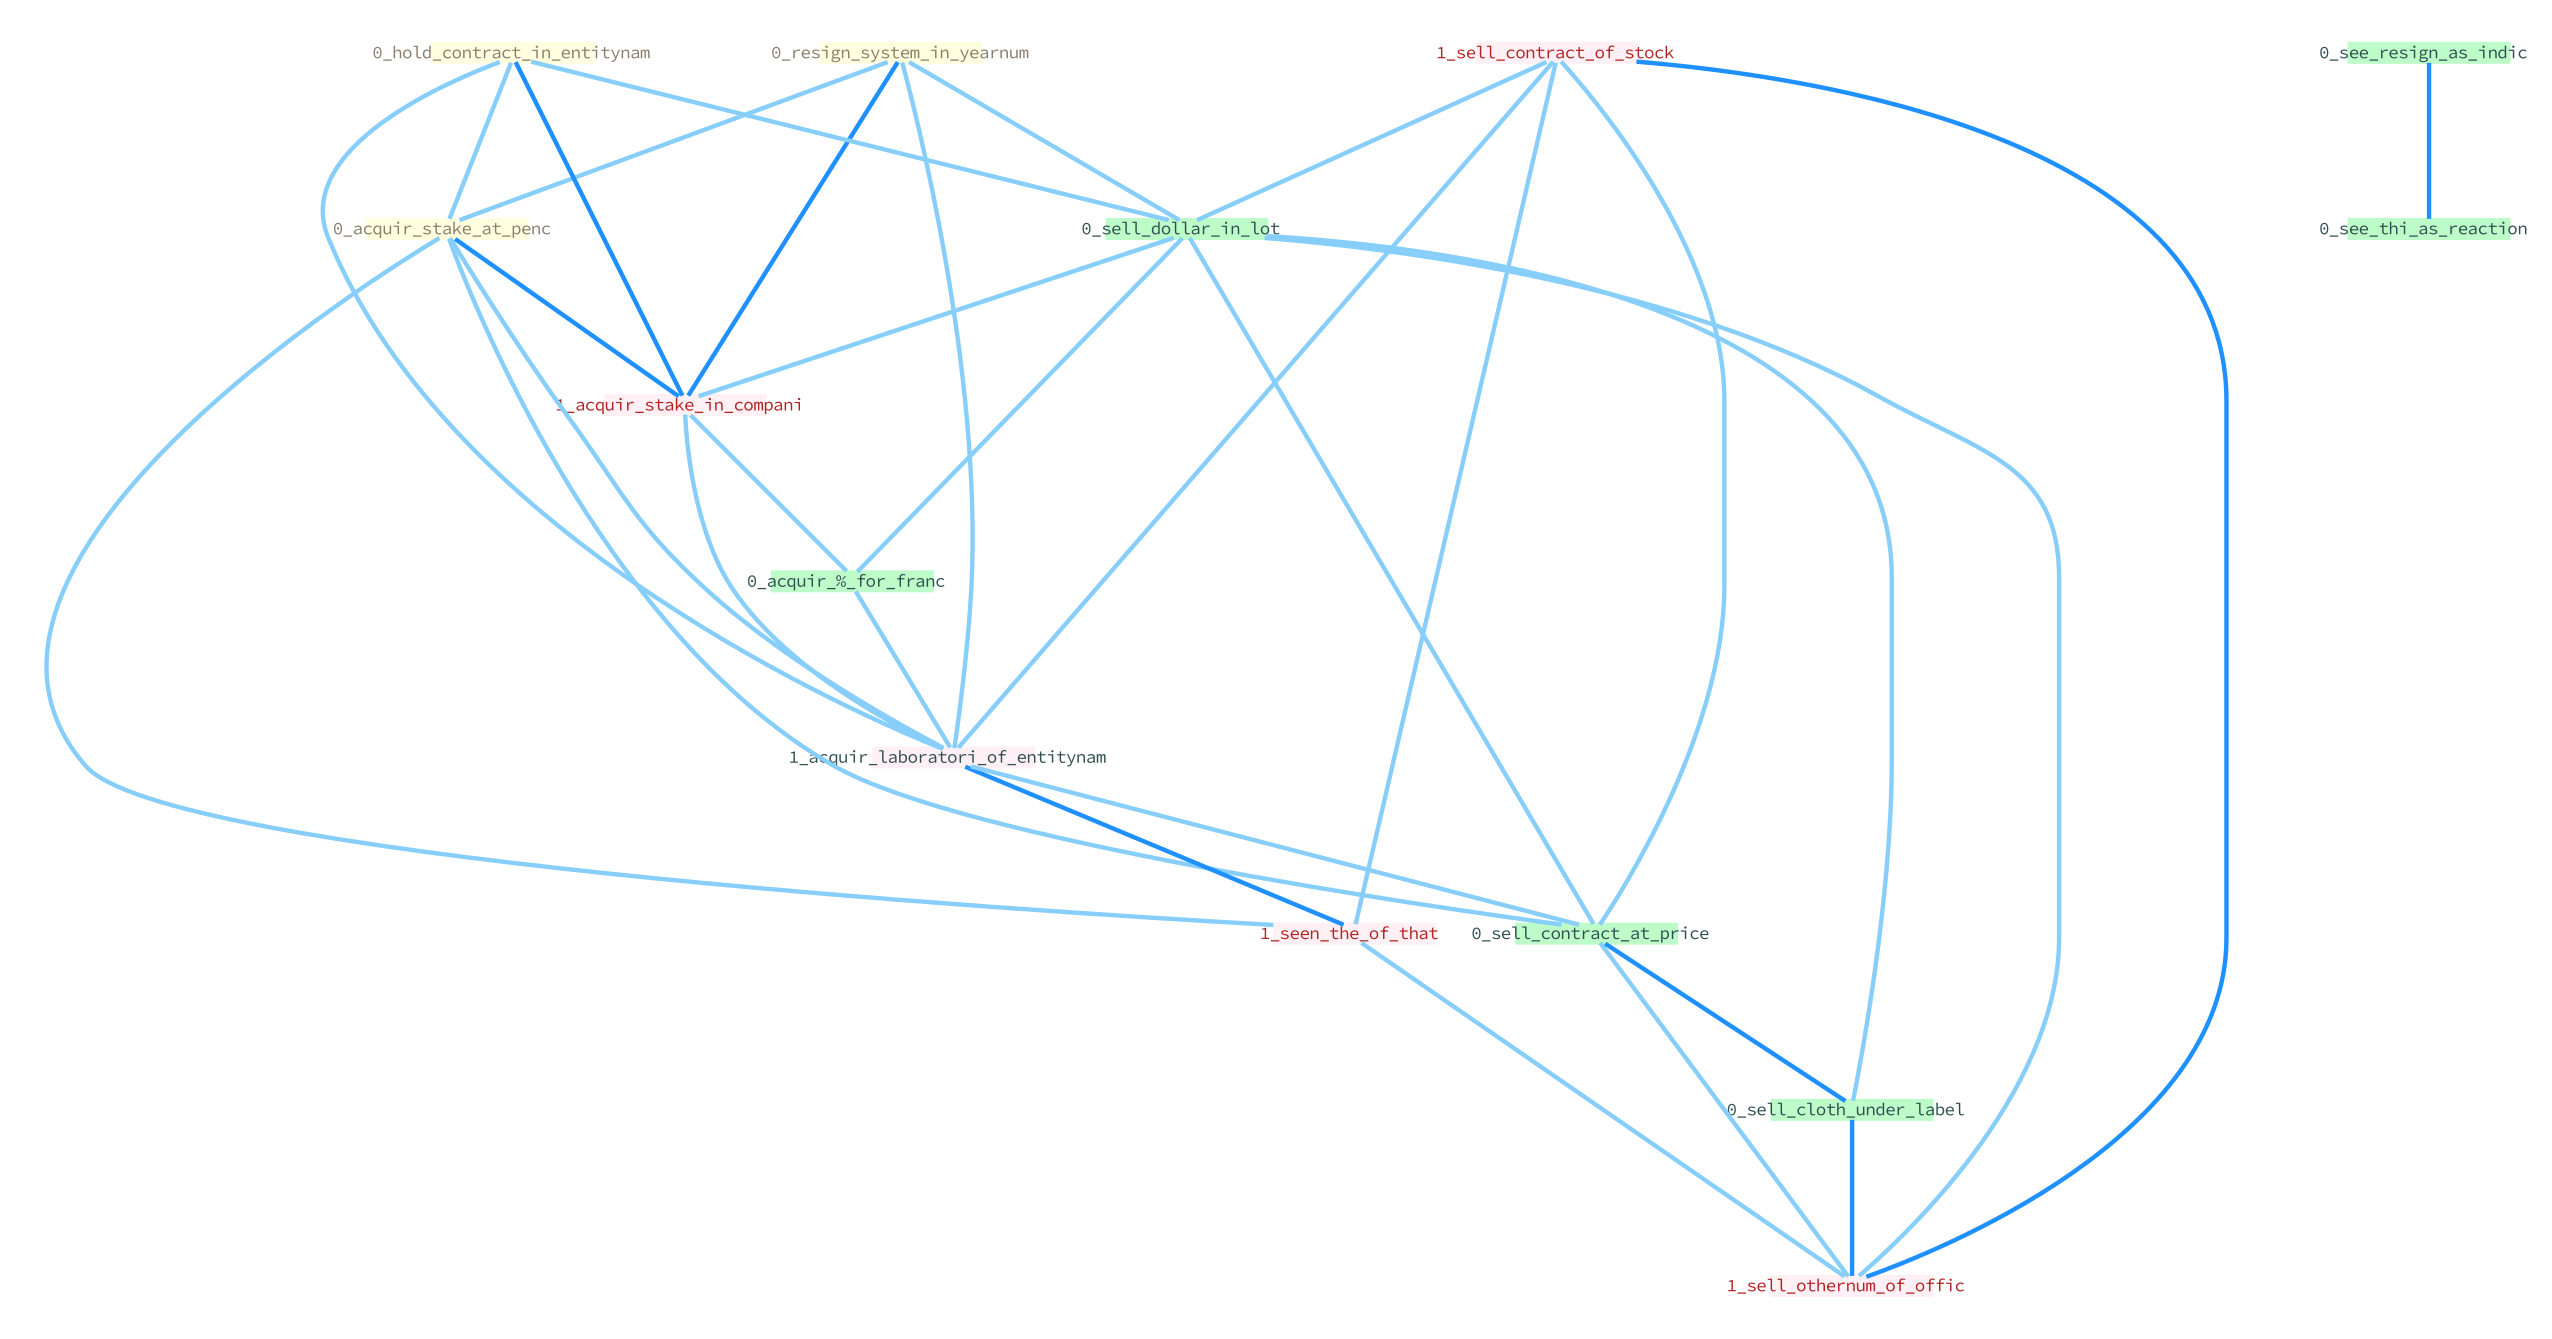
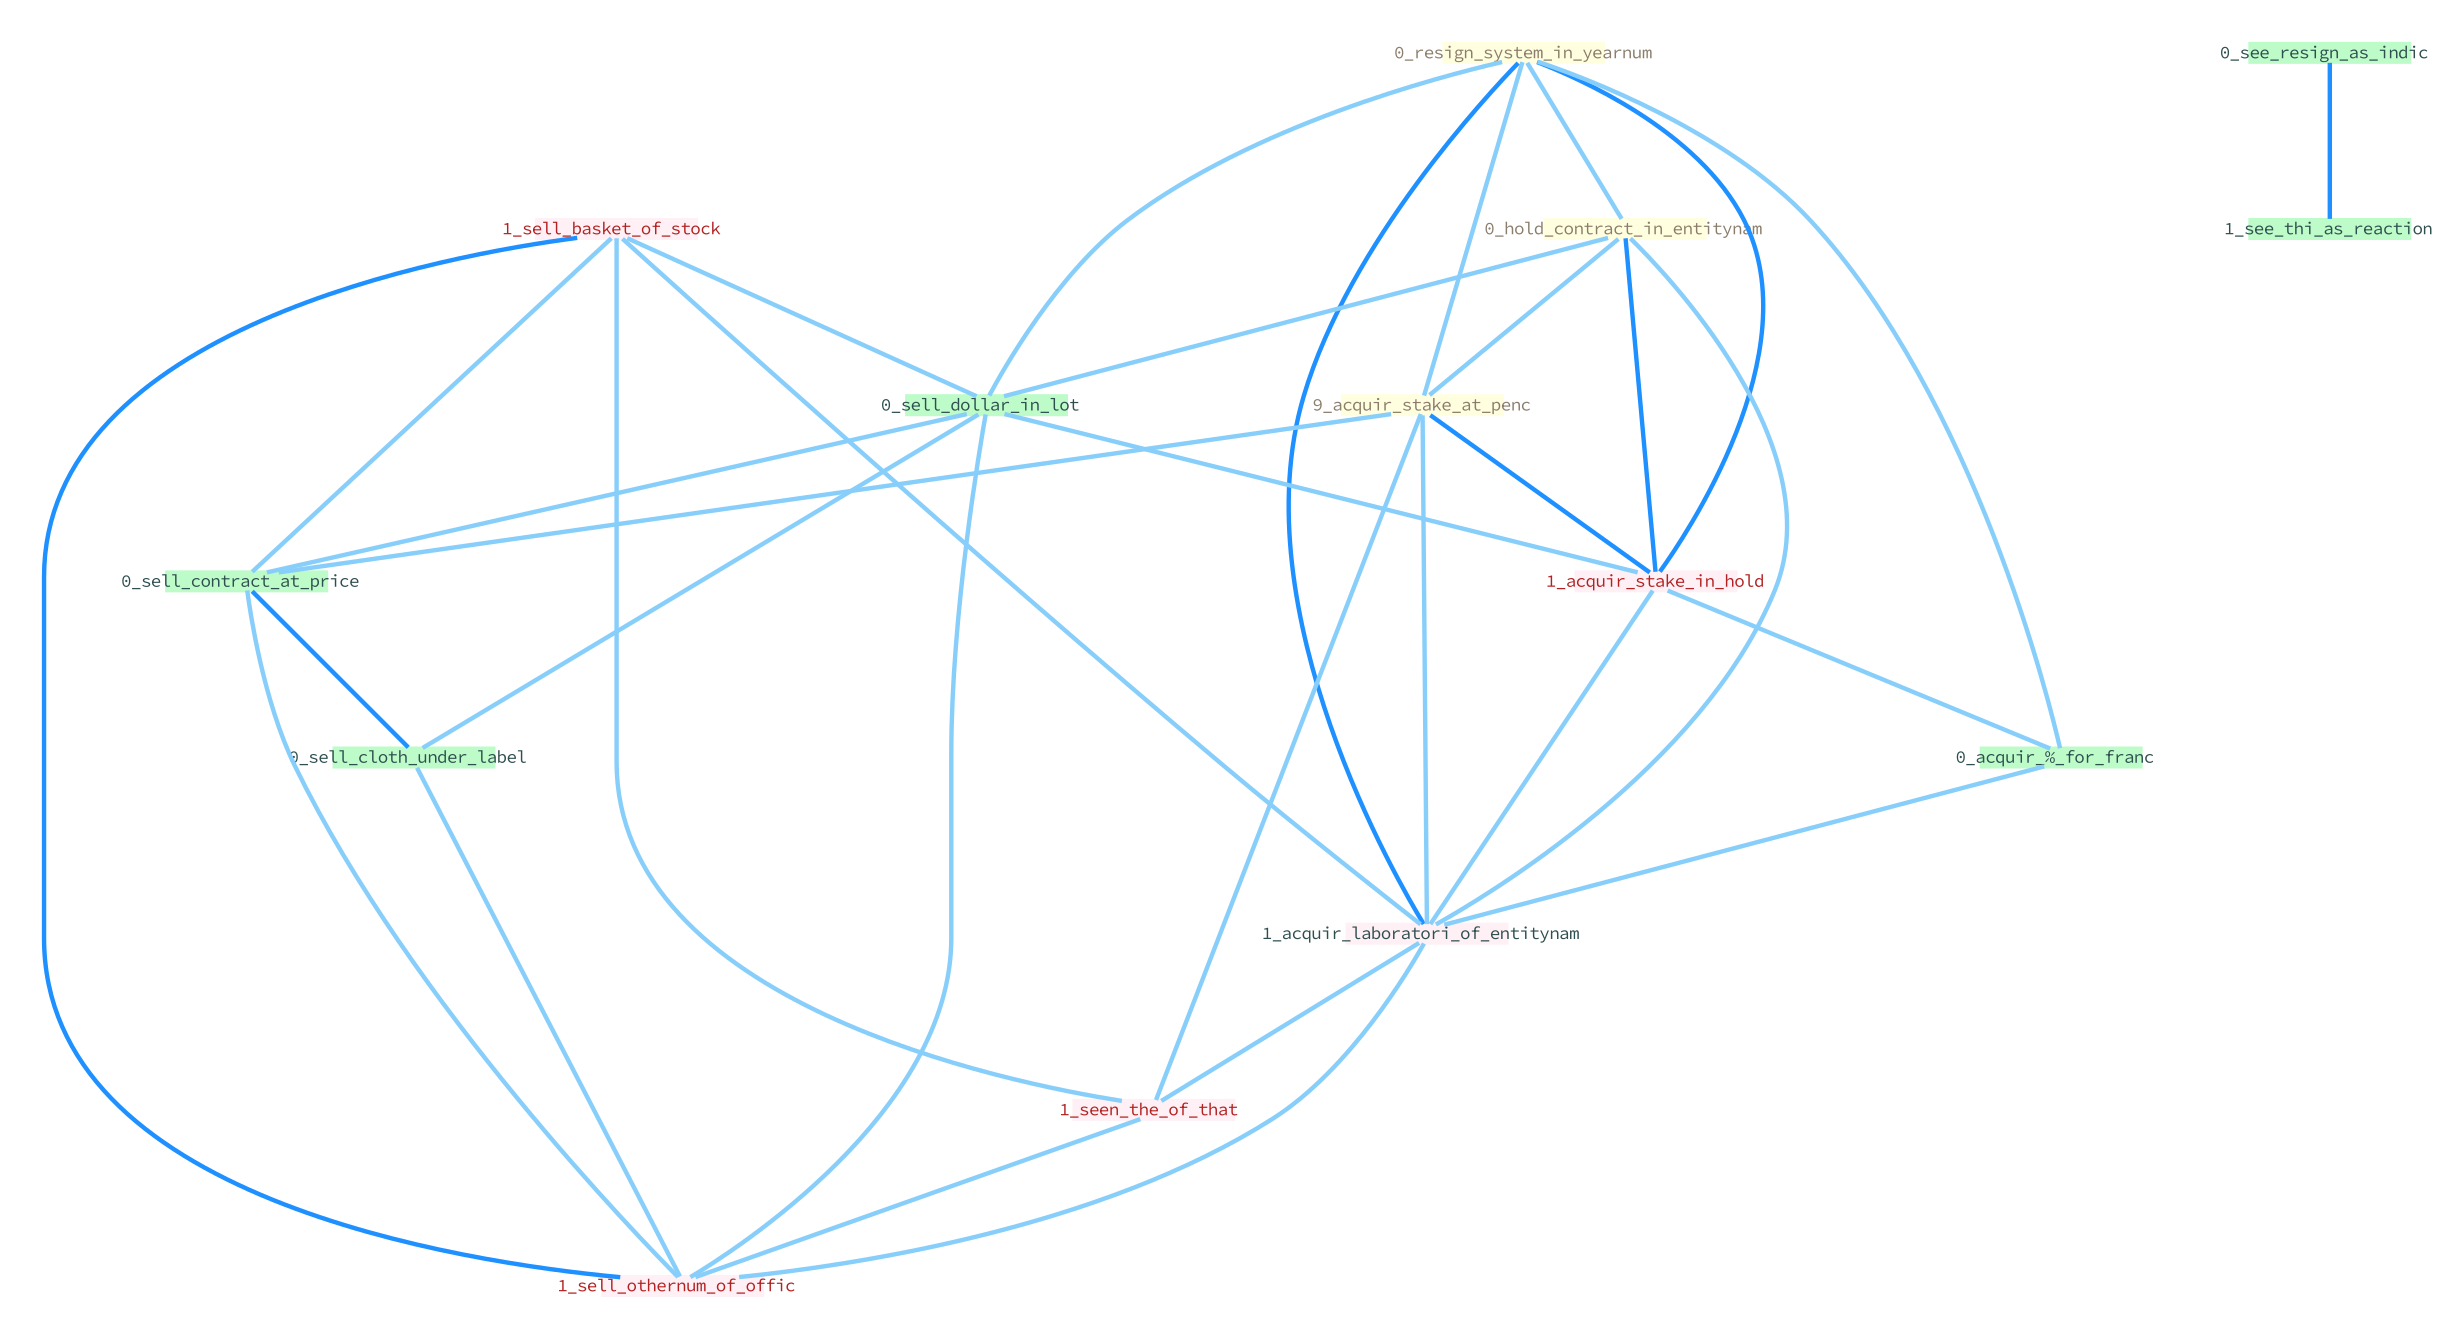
(1557, 53) -> (617, 229)
none -> (1574, 141)
(447, 229) -> (1423, 405)
(2429, 229) -> (2330, 229)
(965, 403) -> (1291, 520)
(685, 405) -> (1656, 581)
(1020, 405) -> (1891, 329)
(1154, 846) -> (1290, 1022)
(1275, 846) -> (1126, 1191)
(1852, 1198) -> (549, 1022)
